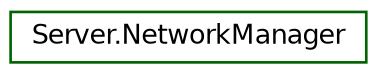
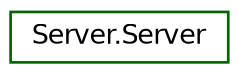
(188, 37) -> (119, 37)
